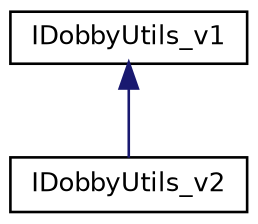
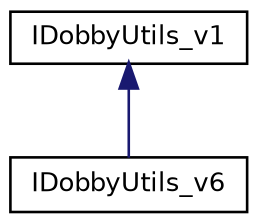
(129, 185) -> (129, 185)
